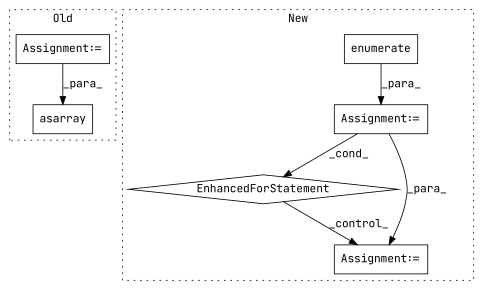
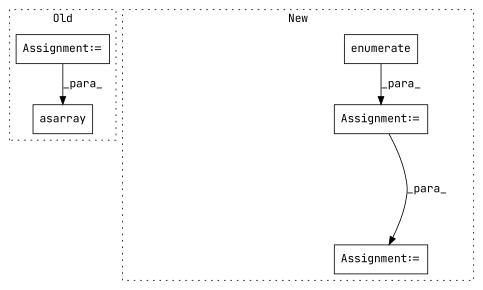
(263, 189) -> none
